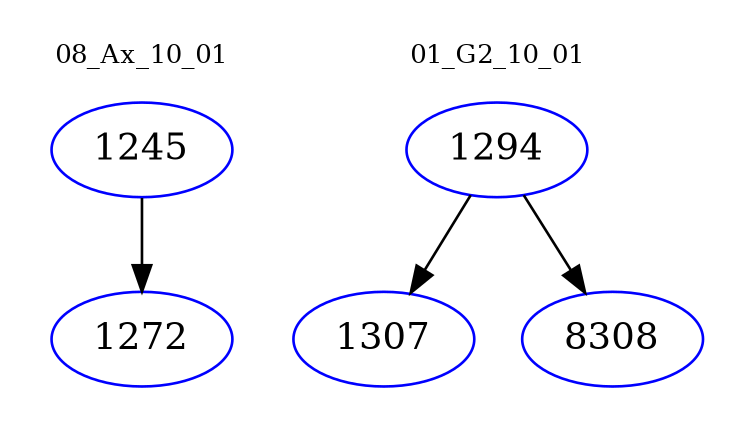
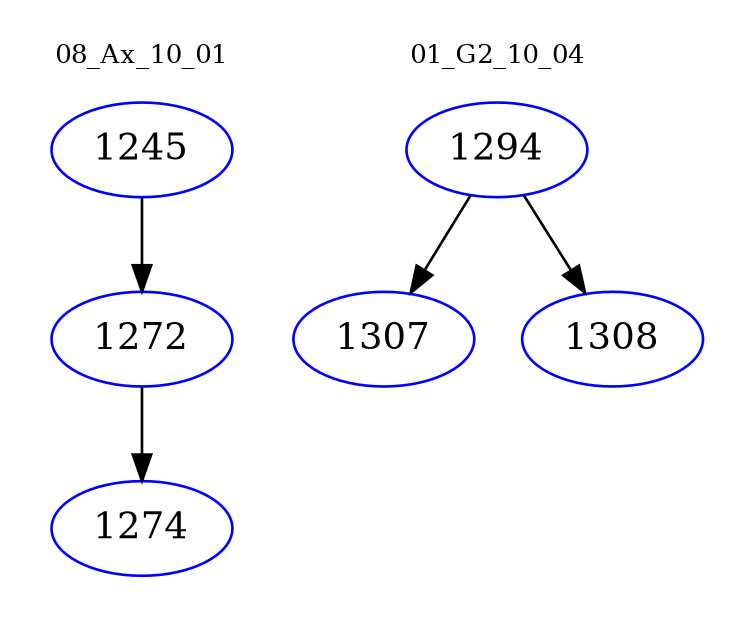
(498, 57) -> (498, 57)
(613, 339) -> (613, 339)
none -> (142, 528)
